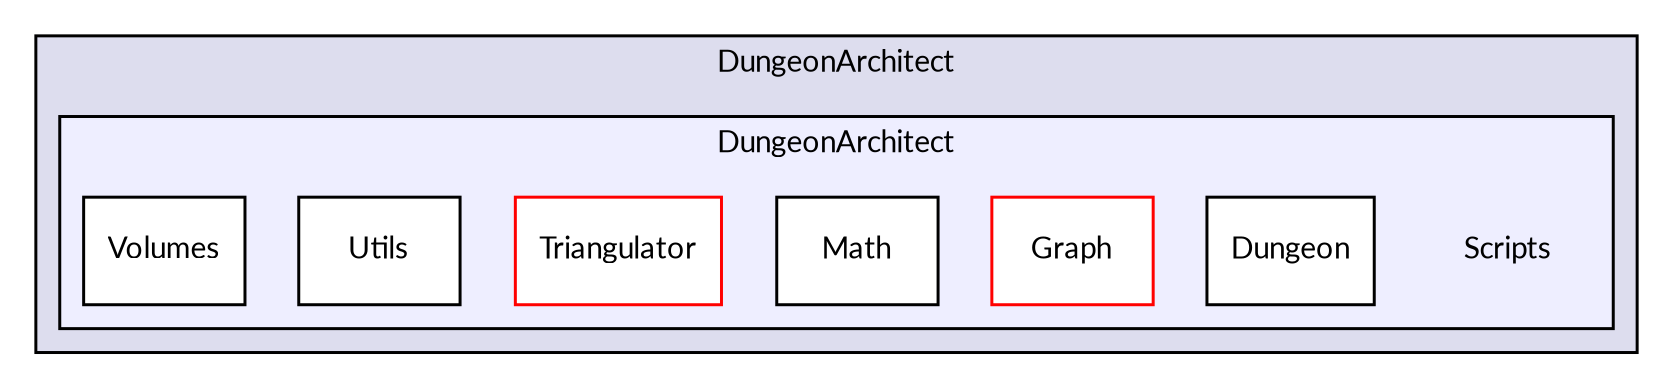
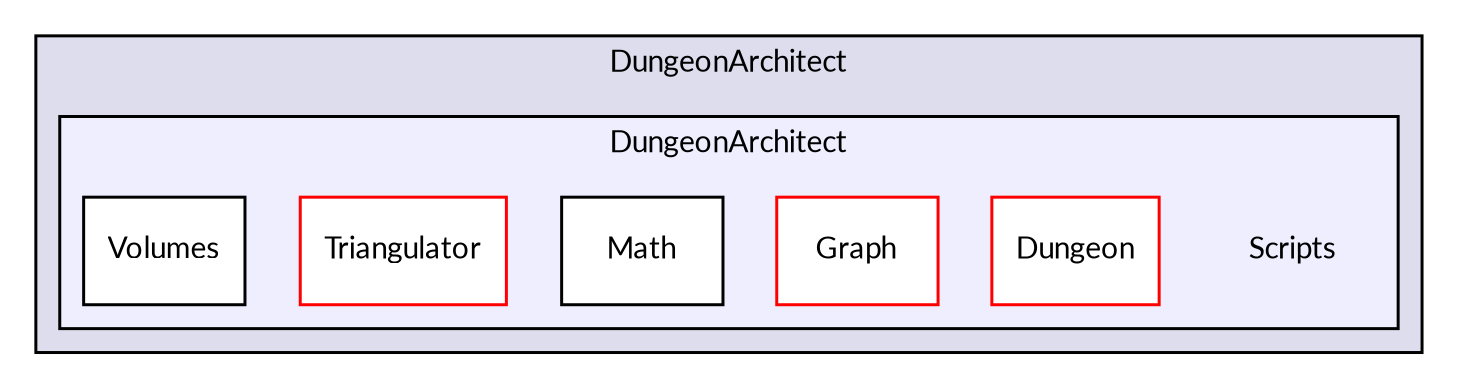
(379, 251) -> none
(1291, 251) -> (1076, 251)
